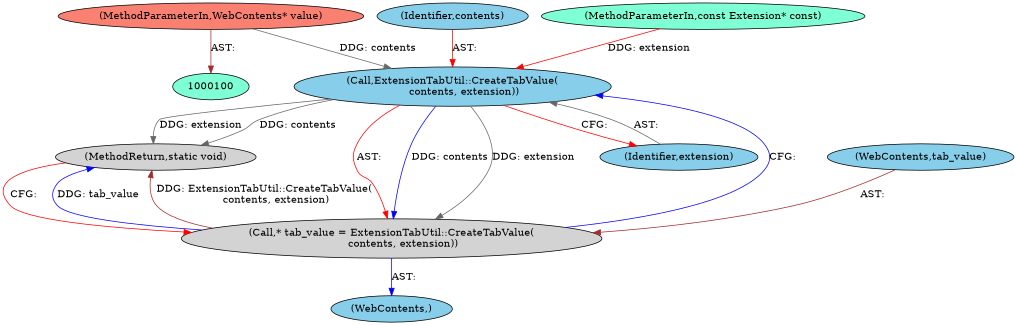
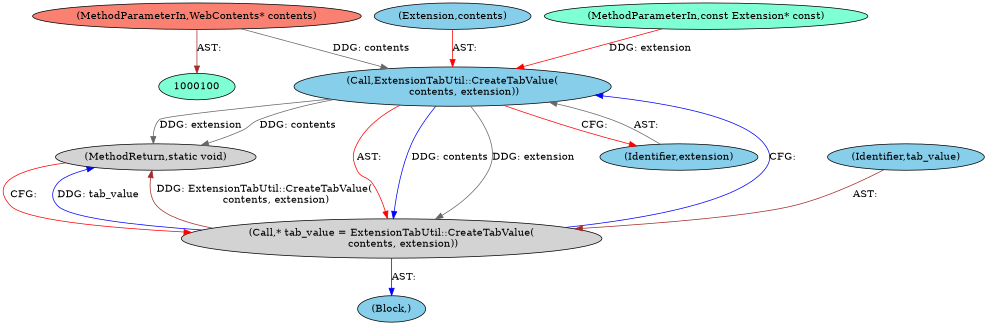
(211, 16) -> (197, 16)
(453, 16) -> (453, 16)
(921, 157) -> (906, 157)
(392, 309) -> (392, 309)
